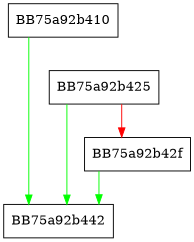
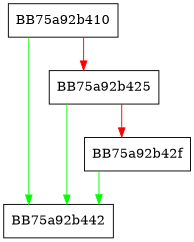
none -> (84, 49)
